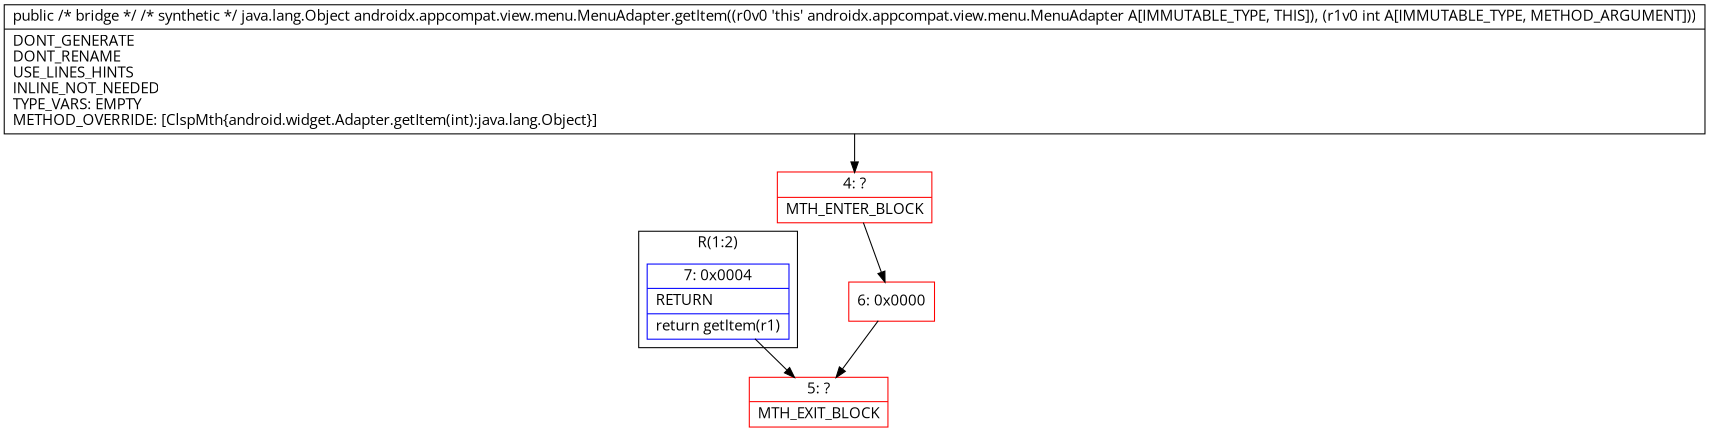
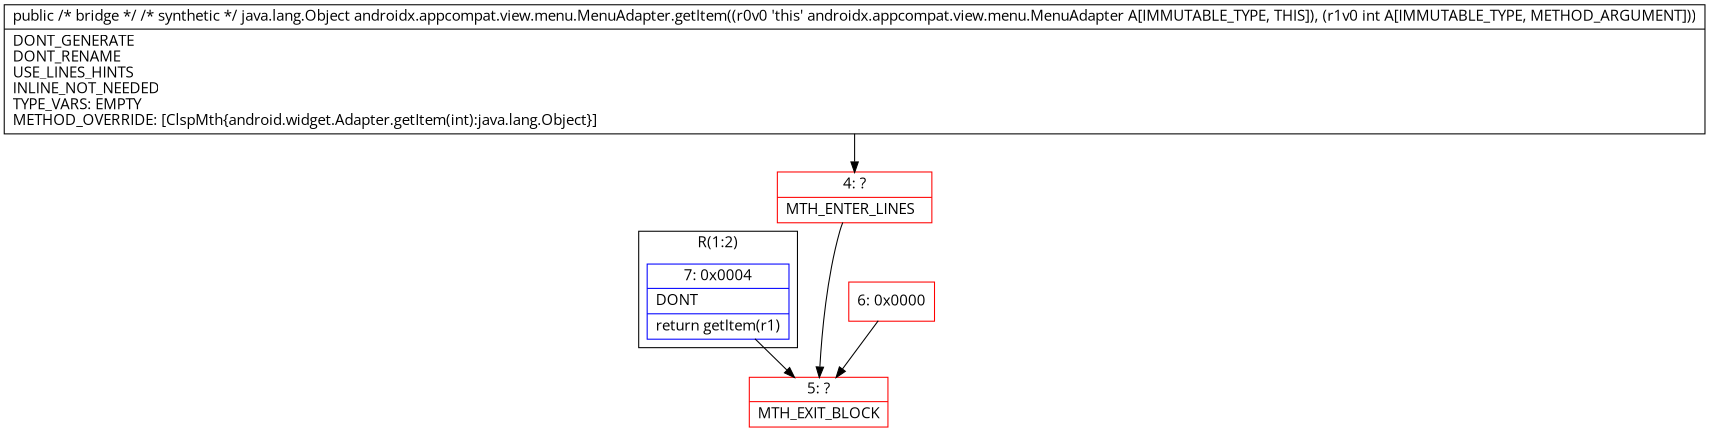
(855, 210) -> (850, 210)
(872, 247) -> (827, 294)
(685, 301) -> (677, 301)
